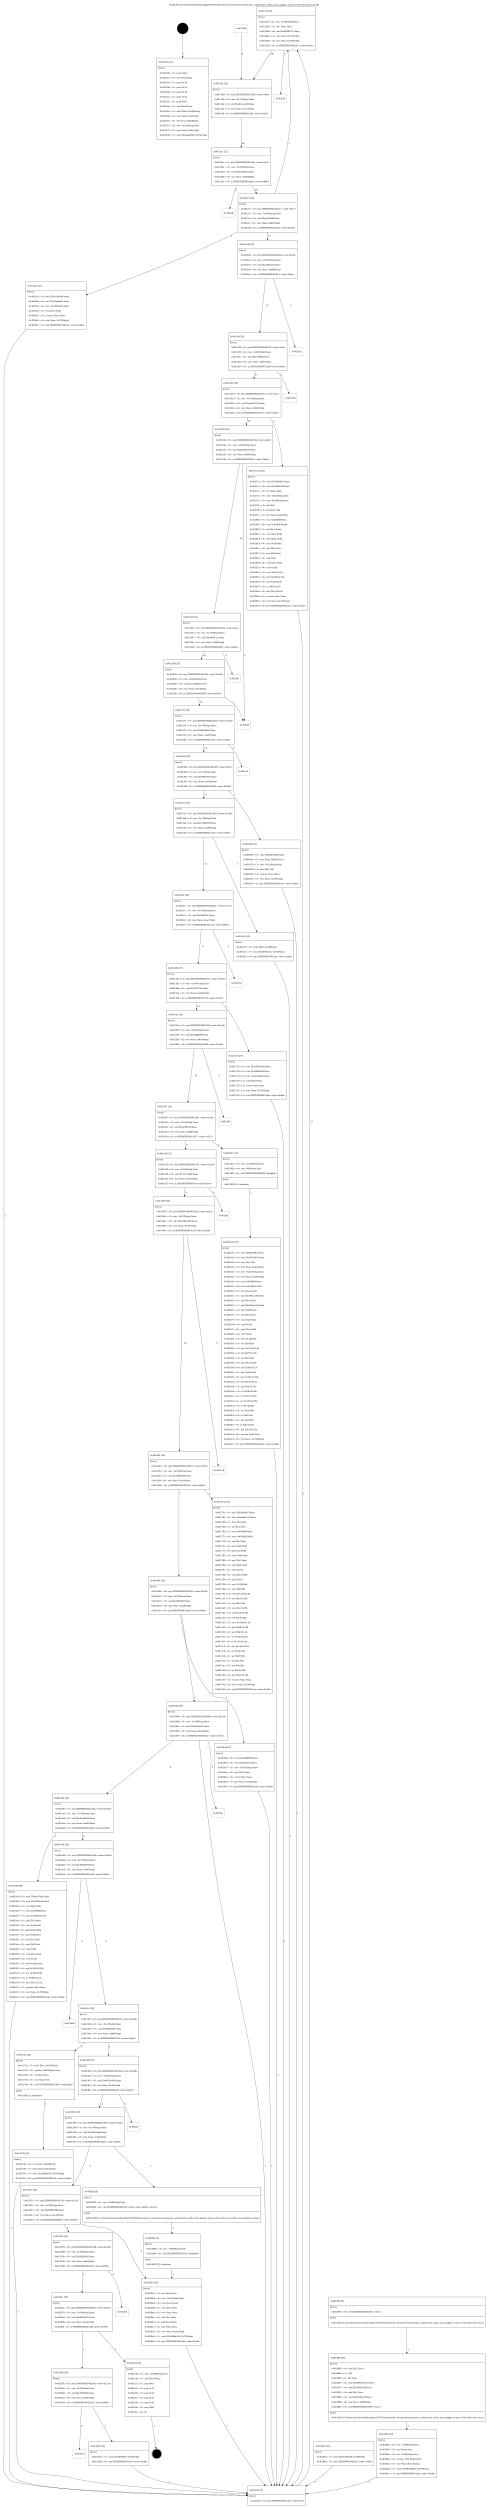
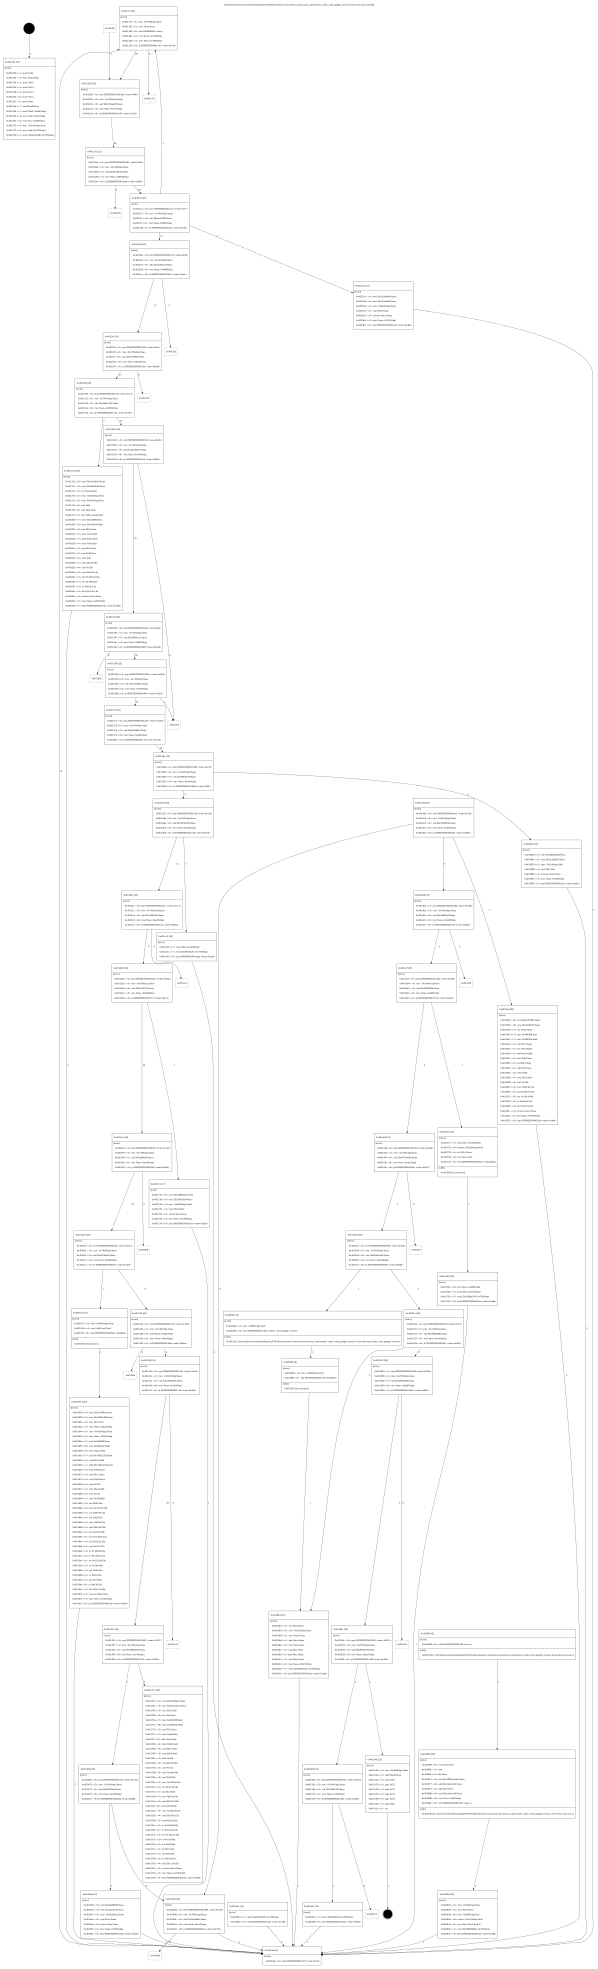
(243, 771) -> none
(140, 1767) -> (219, 1293)
